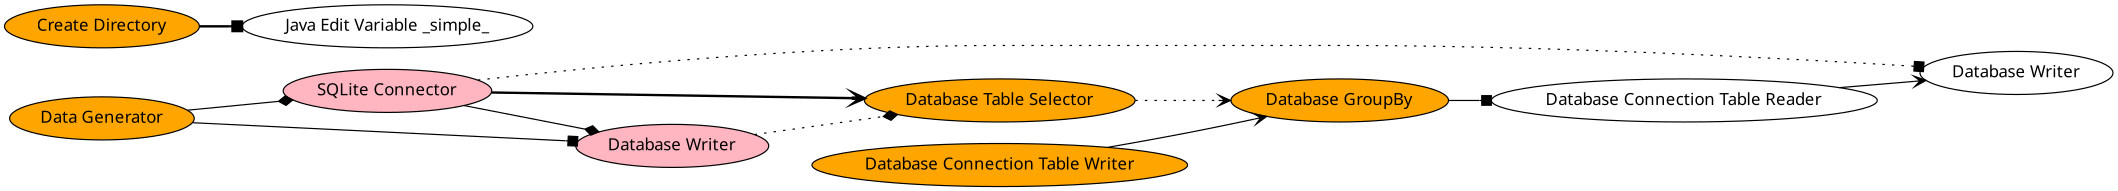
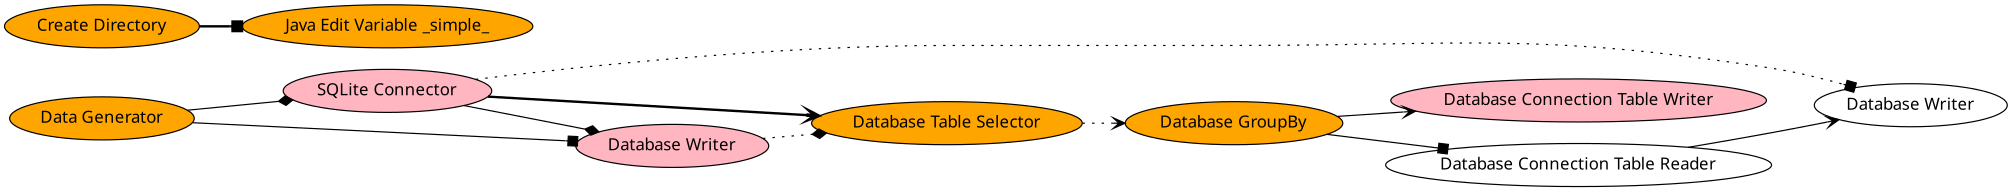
(387, 26) -> (387, 26)
(1181, 134) -> (1370, 114)
(1000, 165) -> (1579, 100)
